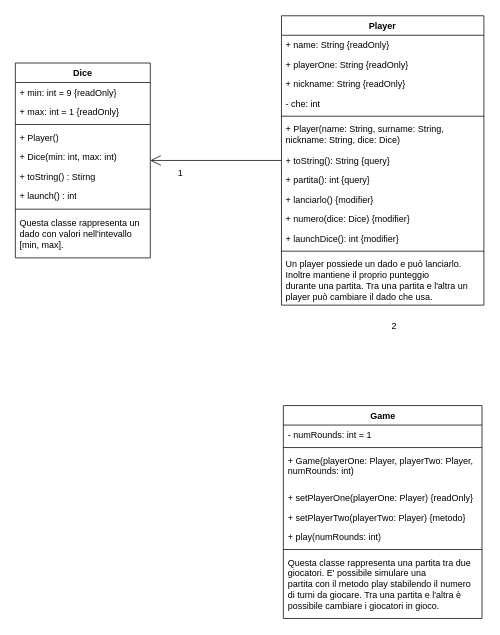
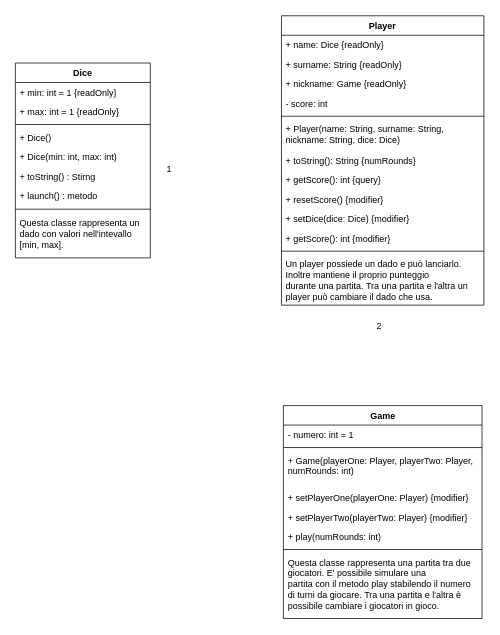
(342, 46) -> (337, 46)
(354, 65) -> (350, 65)
(351, 85) -> (347, 85)
(72, 93) -> (72, 93)
(307, 104) -> (312, 104)
(43, 138) -> (38, 138)
(215, 160) -> none
(350, 161) -> (360, 161)
(180, 173) -> (169, 169)
(340, 181) -> (343, 181)
(53, 196) -> (62, 196)
(338, 200) -> (344, 200)
(355, 220) -> (356, 220)
(351, 239) -> (348, 239)
(394, 327) -> (379, 327)
(332, 436) -> (324, 436)
(384, 504) -> (384, 504)
(384, 523) -> (384, 523)
